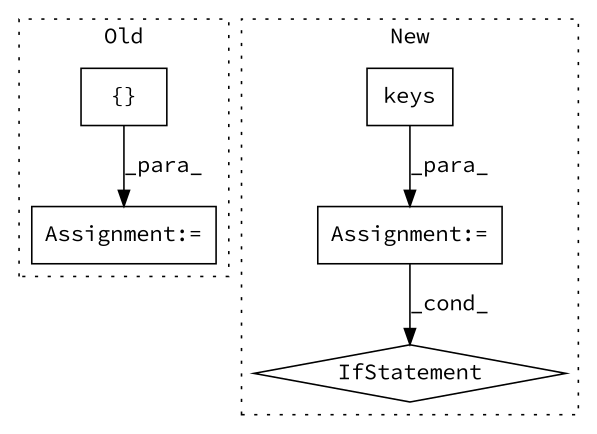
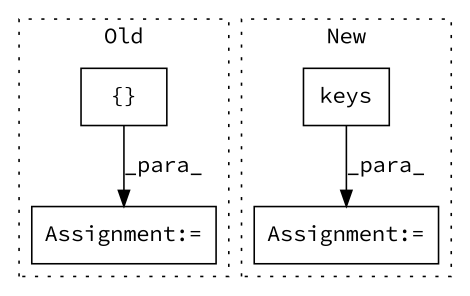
(410, 373) -> none
